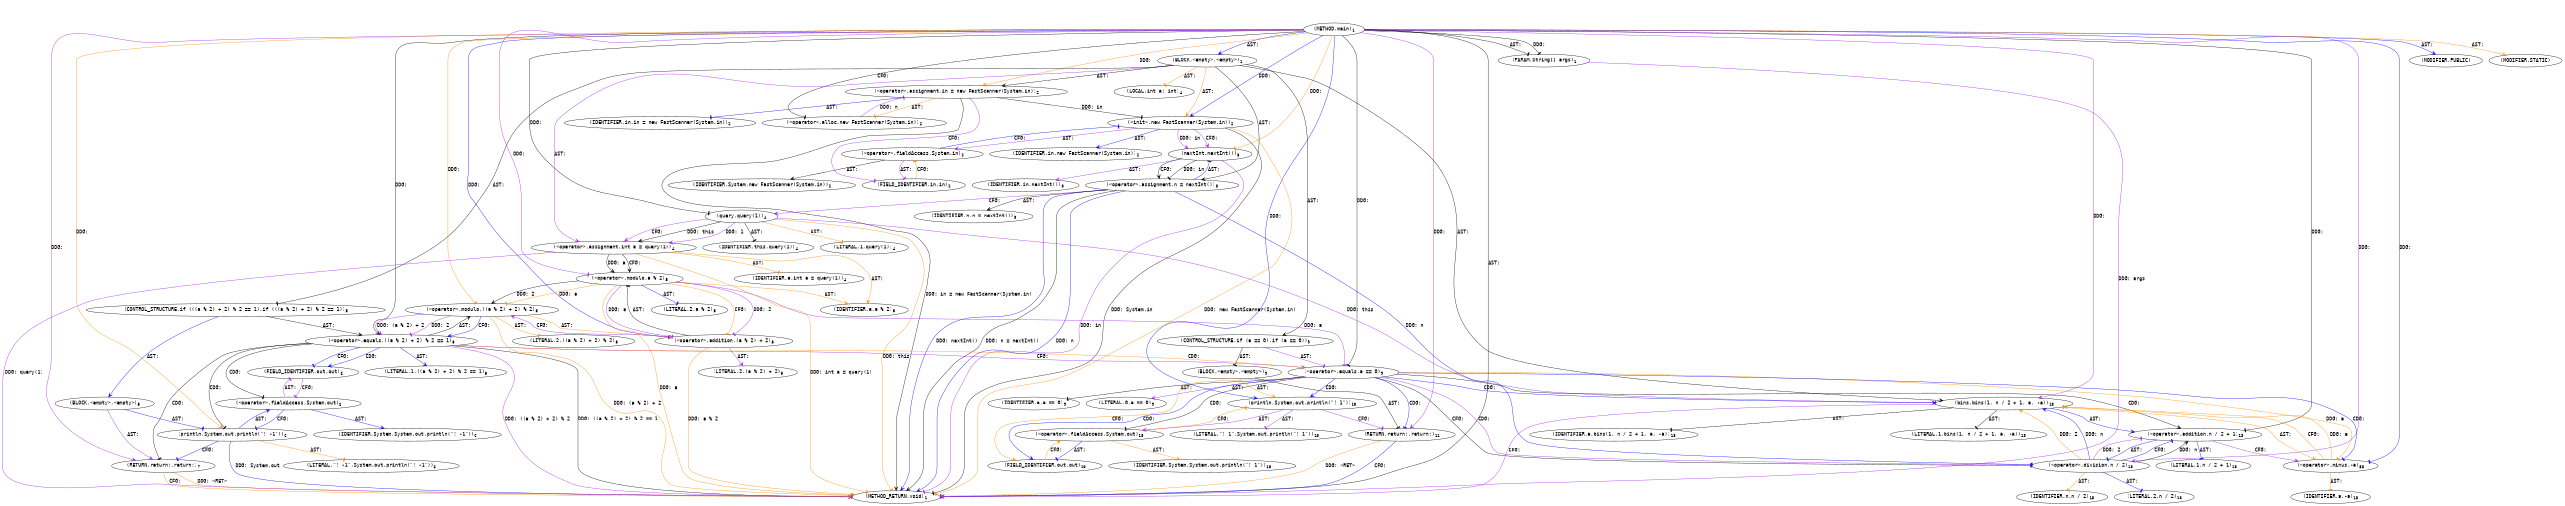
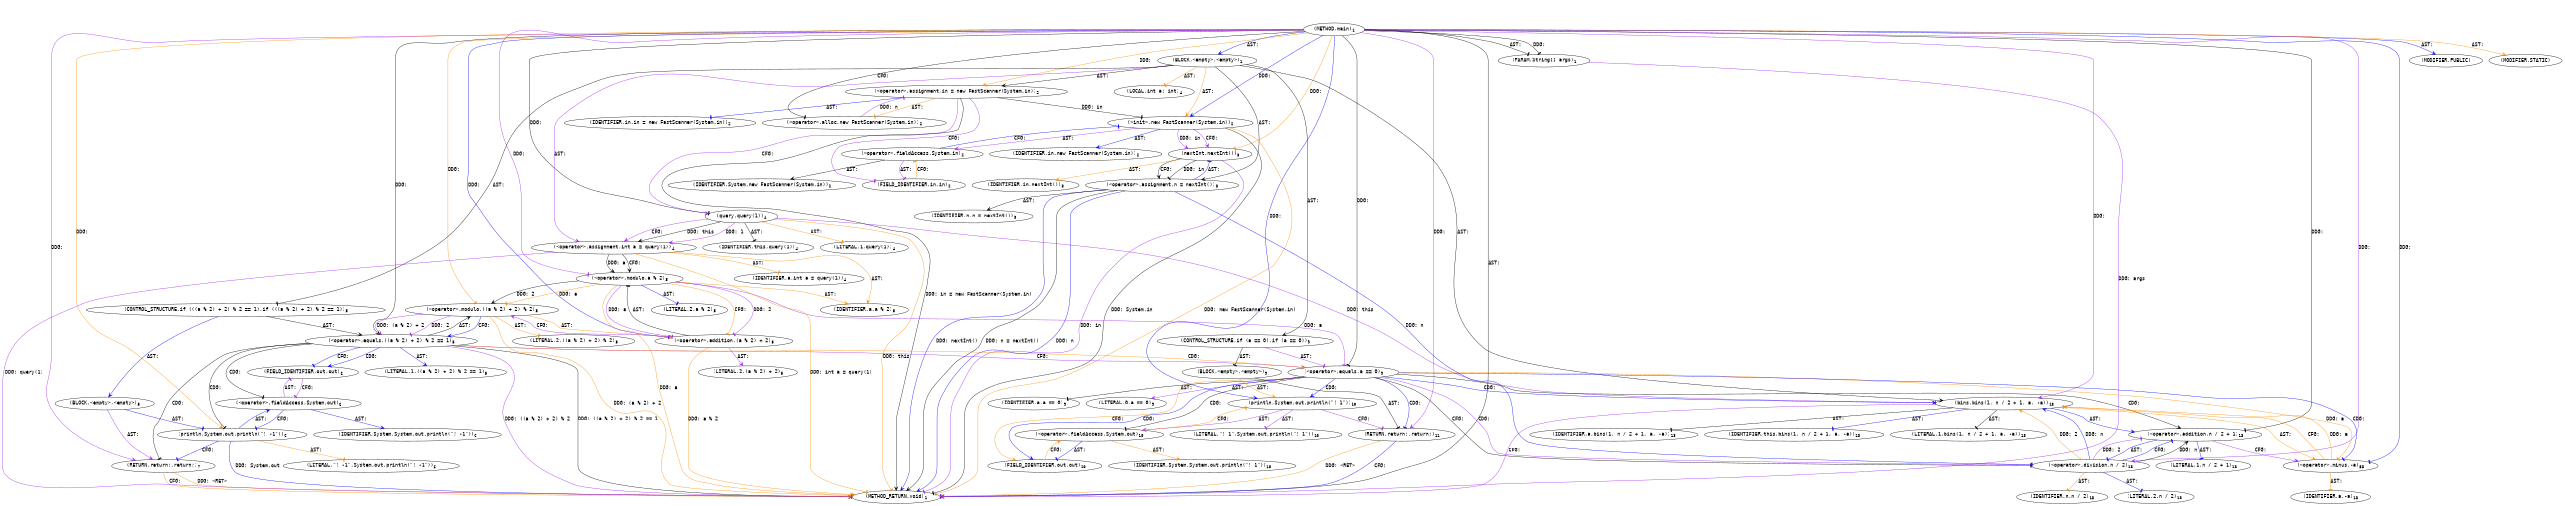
(1121, 169) -> (1121, 169)
(943, 201) -> (776, 144)
none -> (1794, 435)
